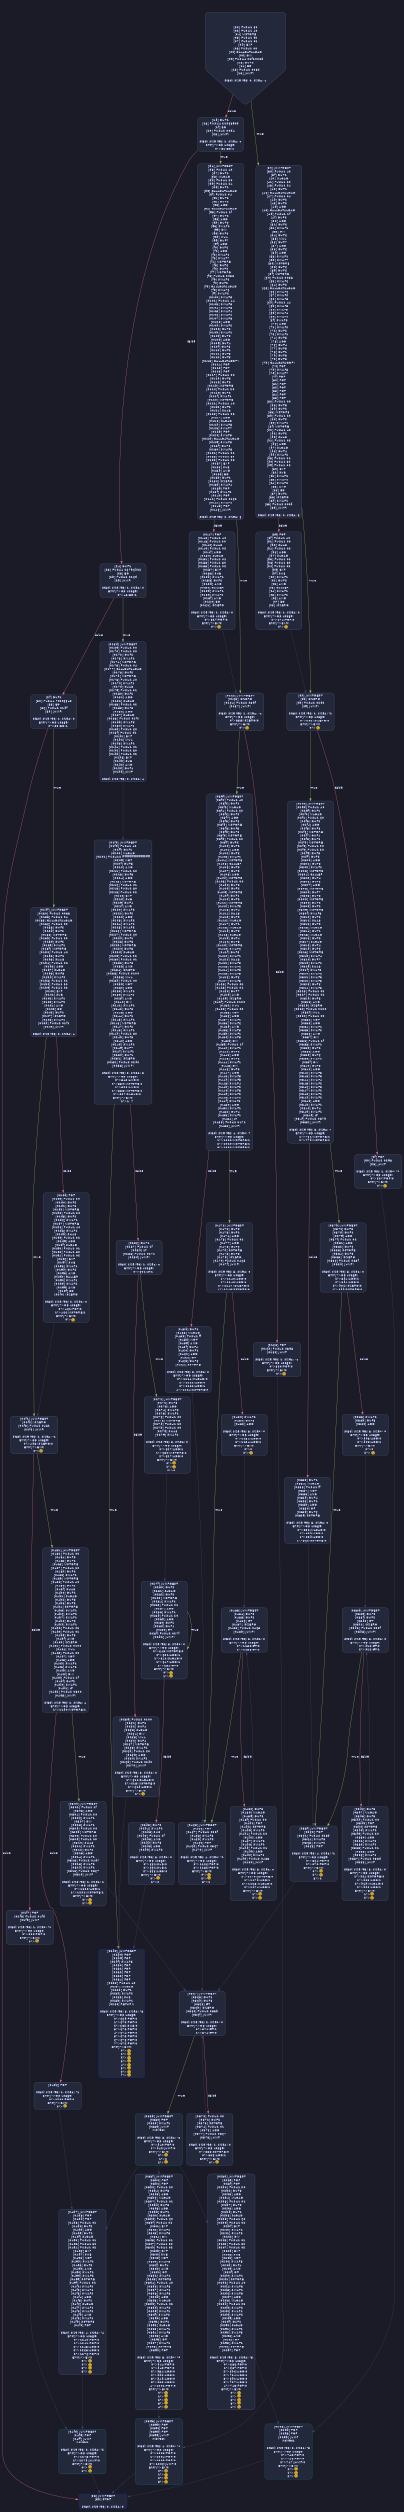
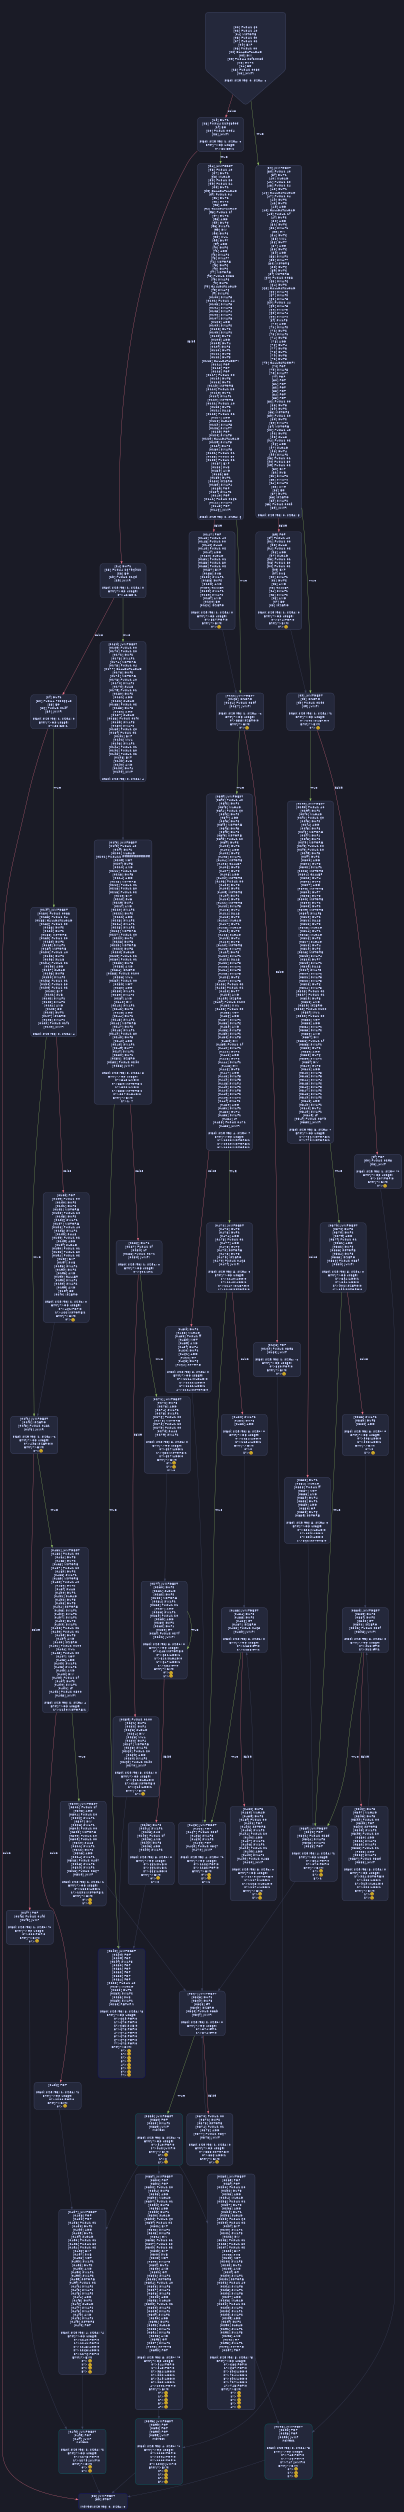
(103, 2501) -> (103, 2501)
